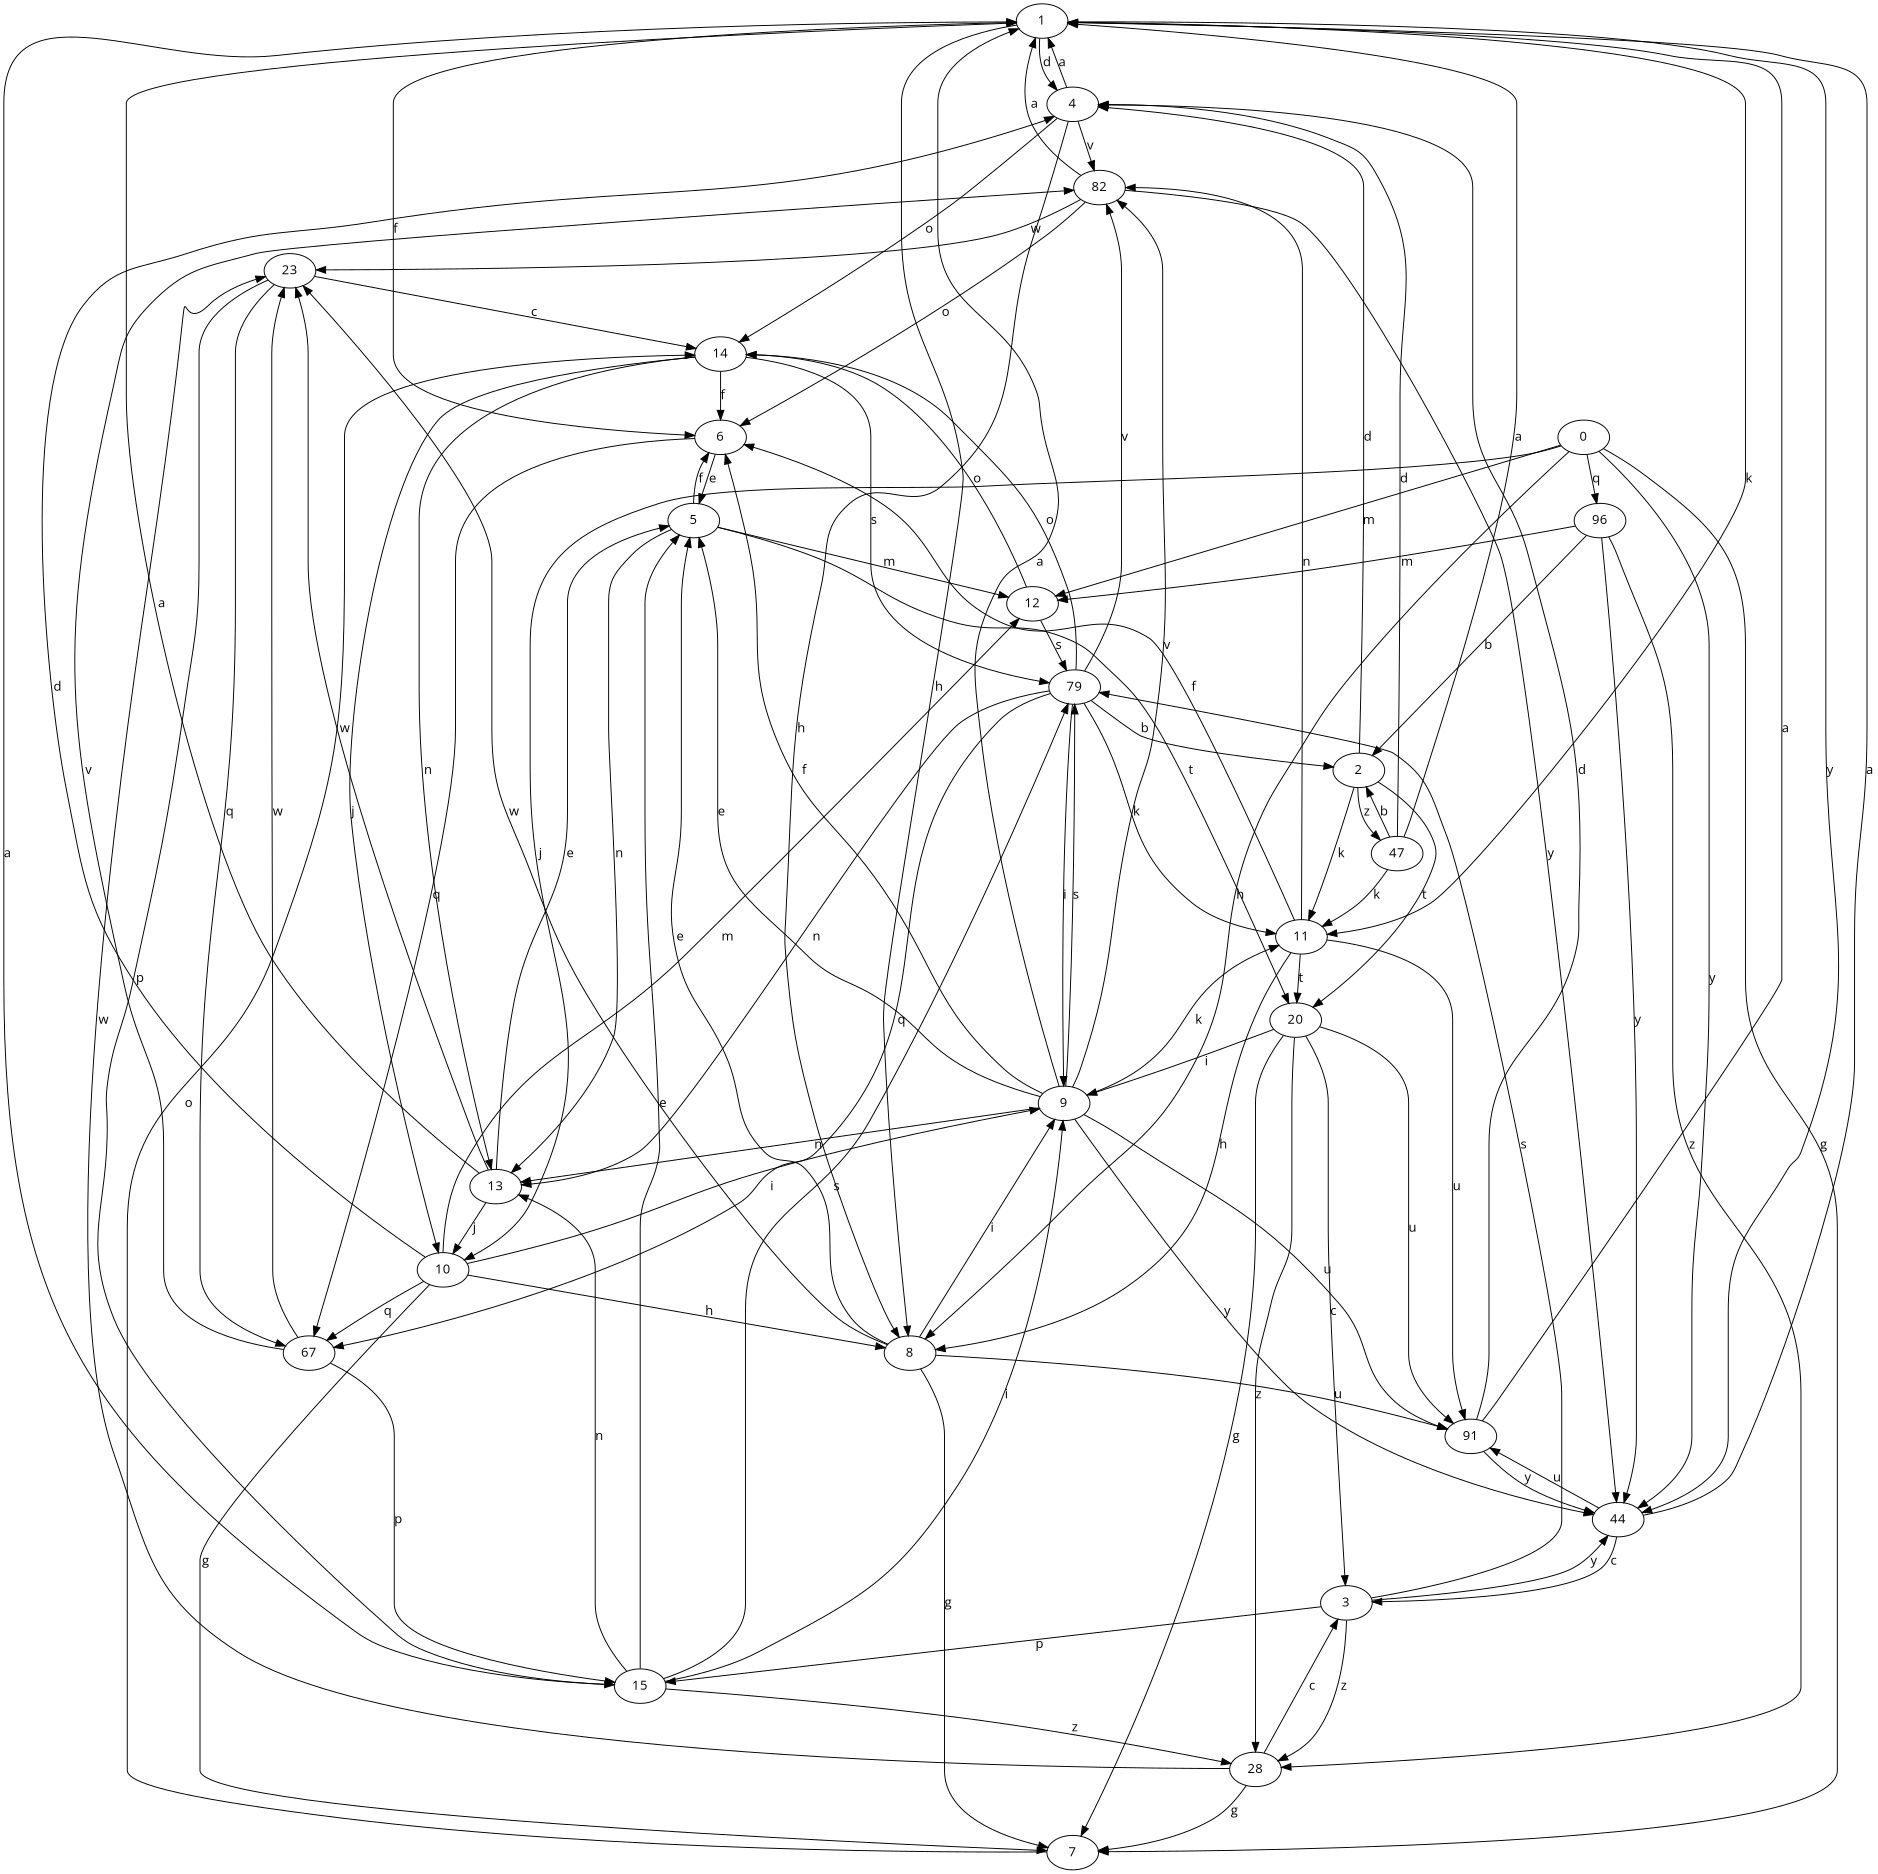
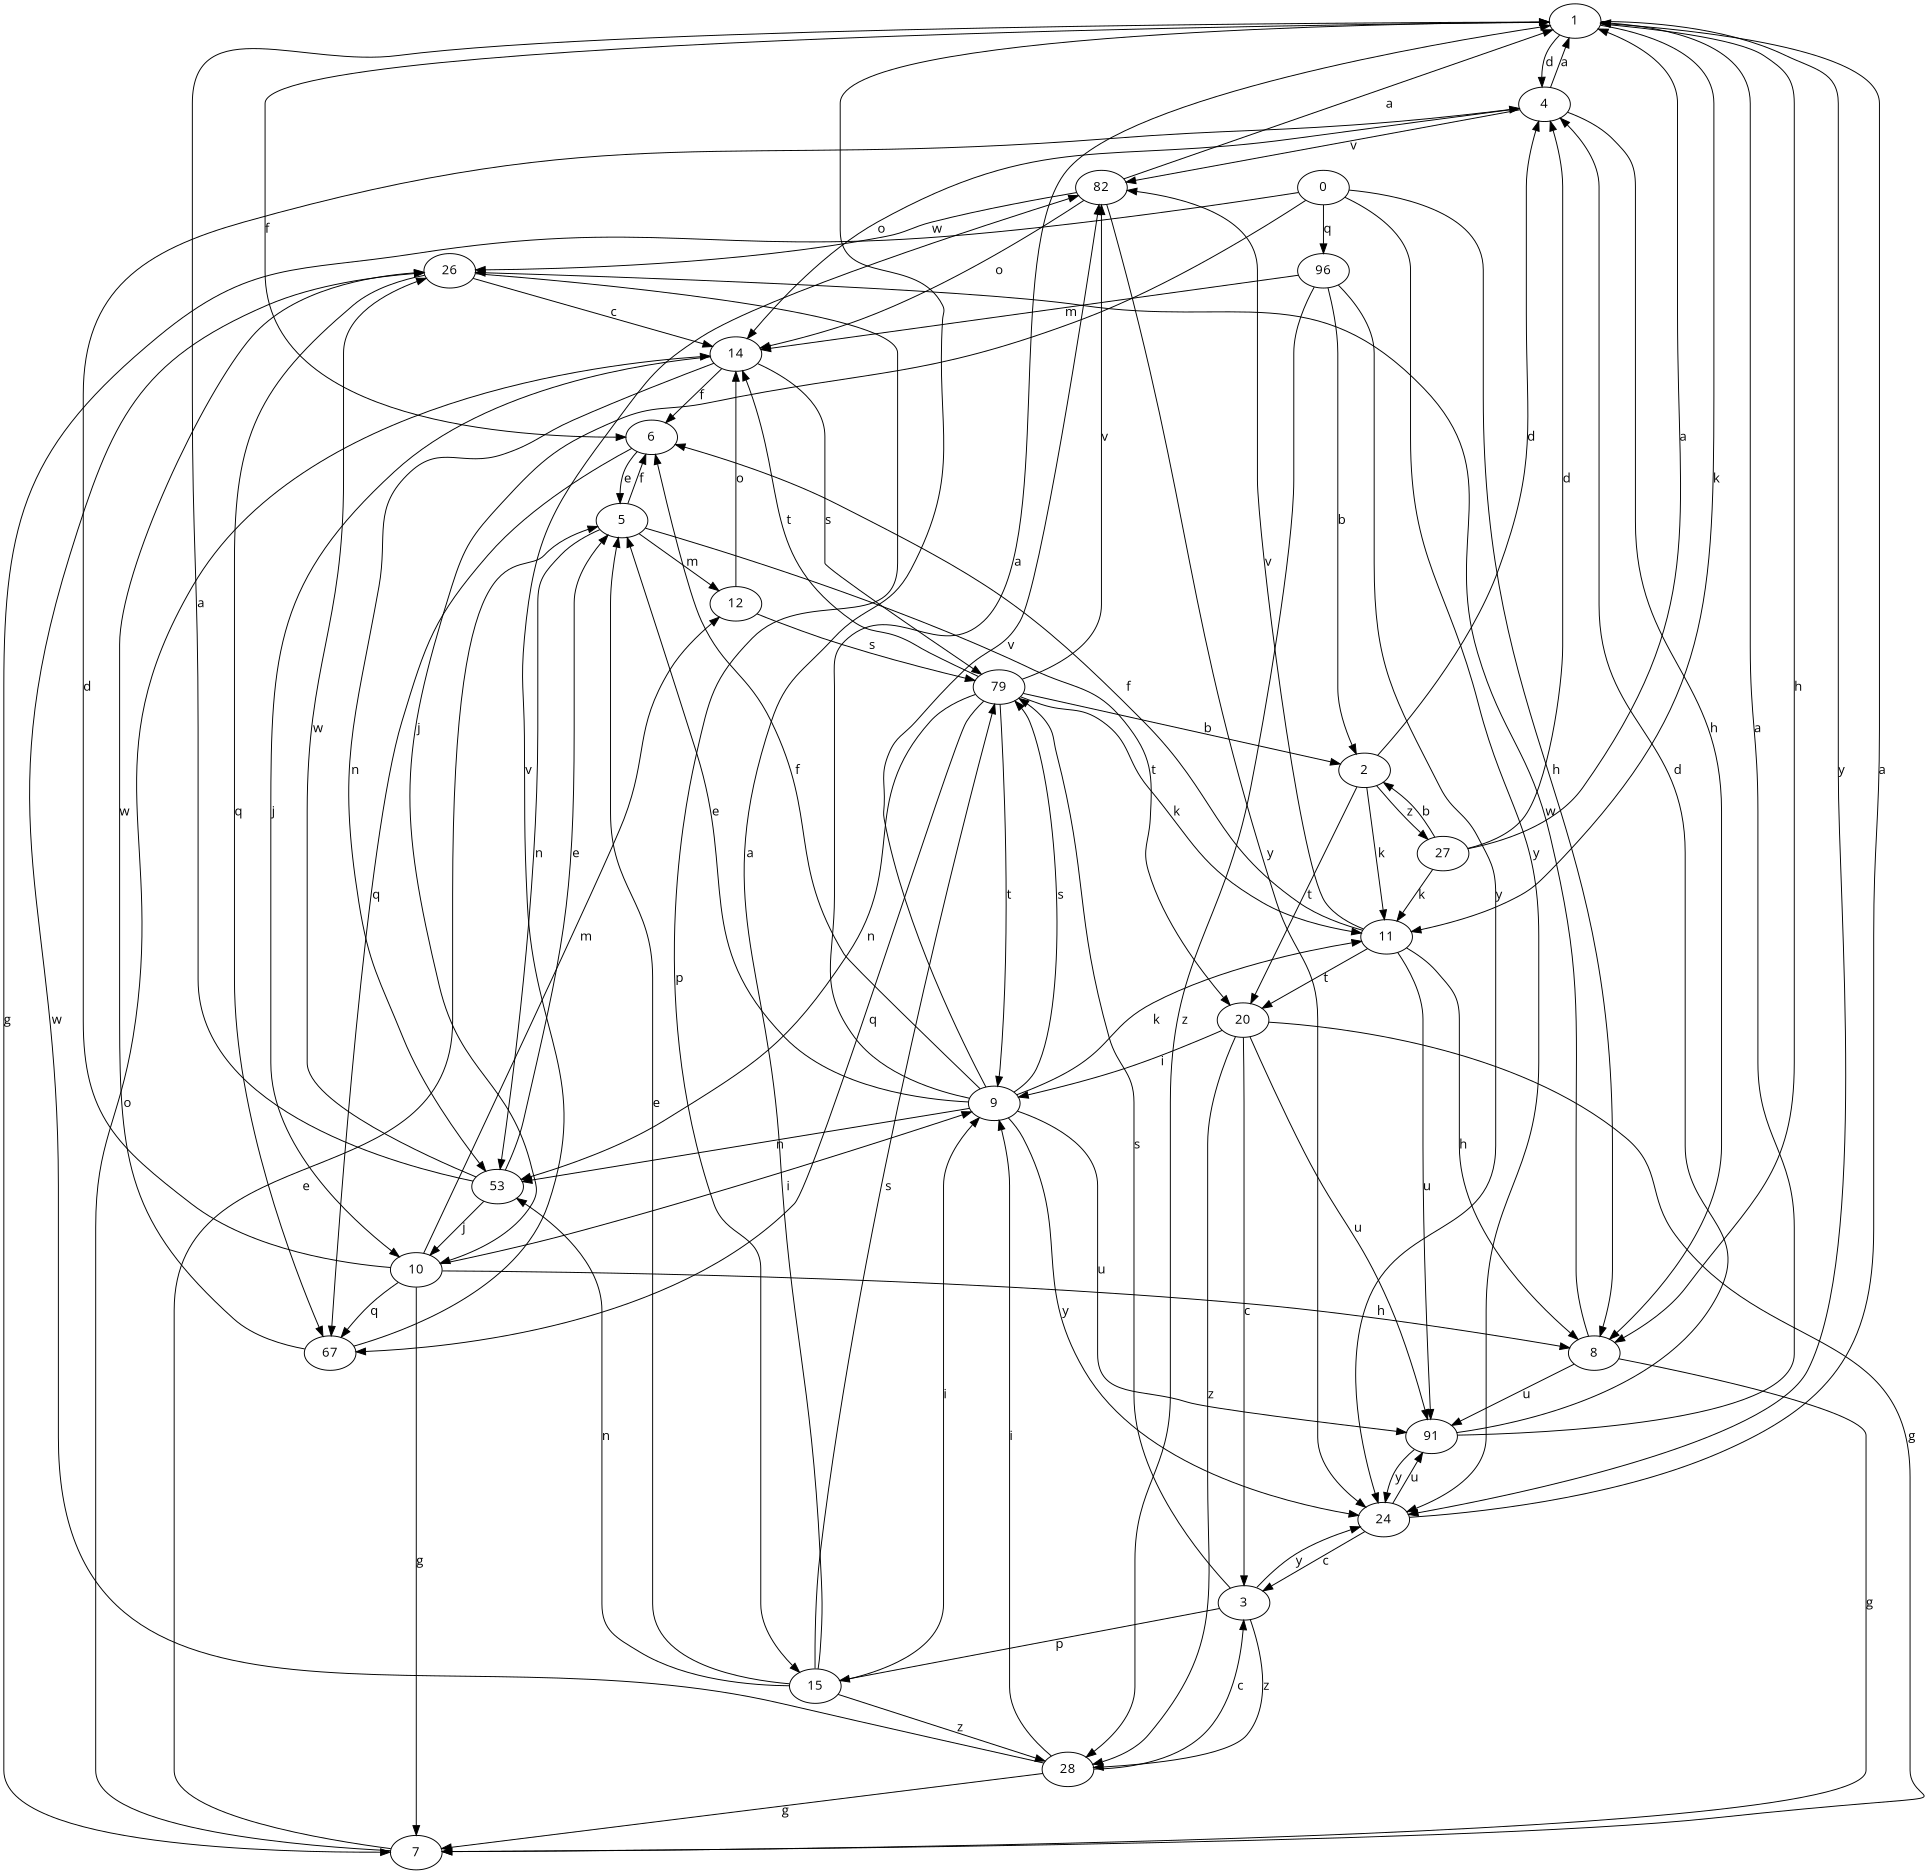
(290, 271) -> (450, 271)
(922, 319) -> (941, 284)
(1313, 519) -> none
(1050, 521) -> (789, 521)
(1307, 562) -> (1268, 562)
(1322, 568) -> (1048, 310)
(1397, 854) -> (1443, 854)
(1065, 895) -> (1010, 895)
(686, 983) -> (248, 1196)
(496, 1187) -> (498, 1187)
(985, 1232) -> (1010, 1450)
(1618, 1520) -> (1384, 1520)
(394, 1586) -> none
